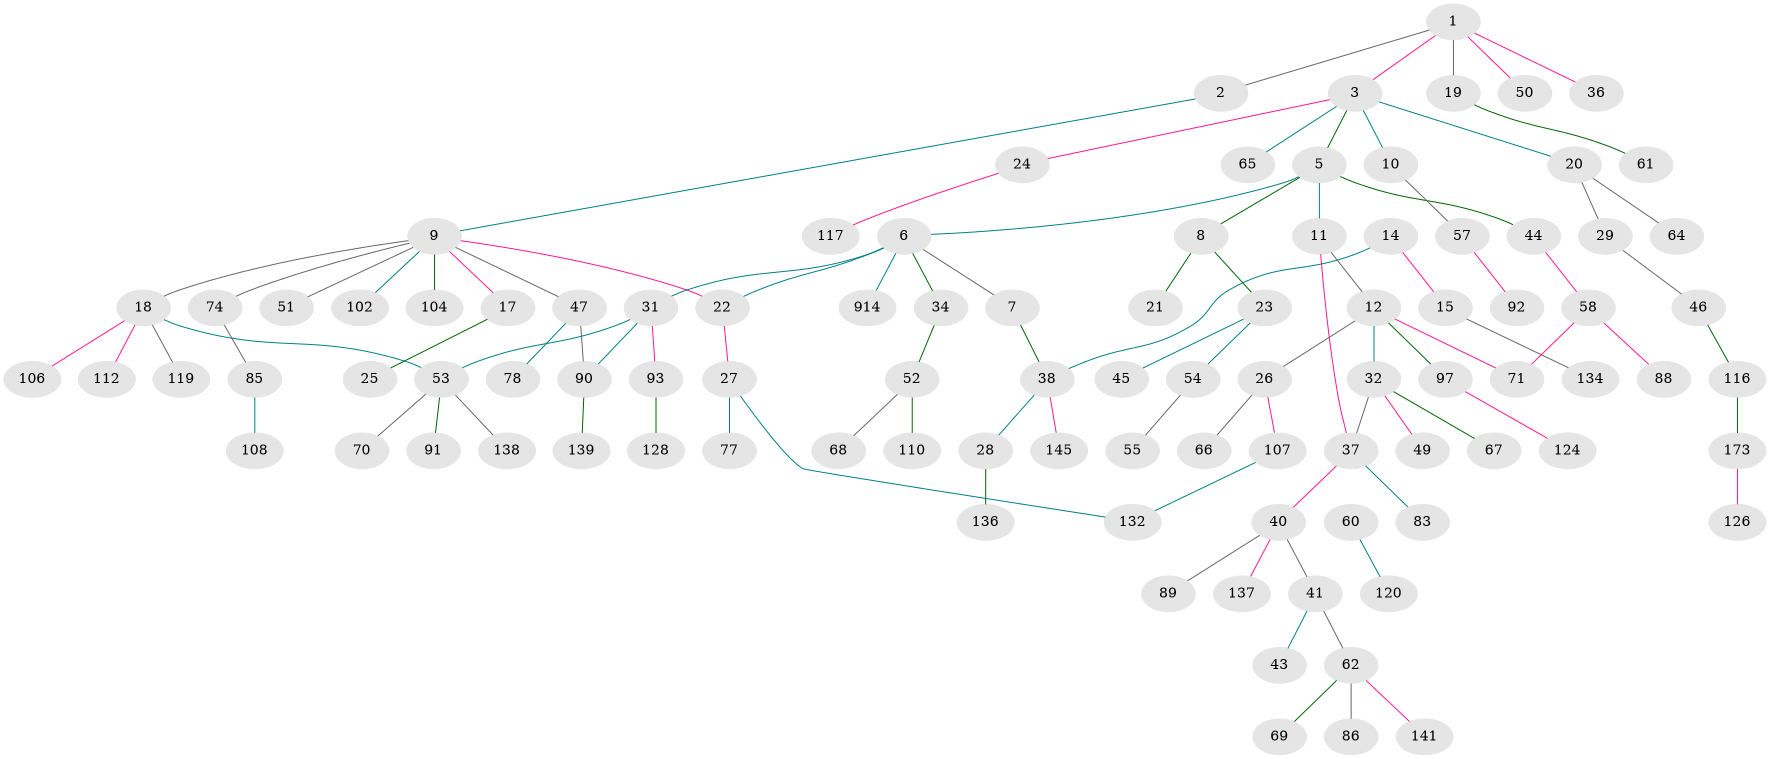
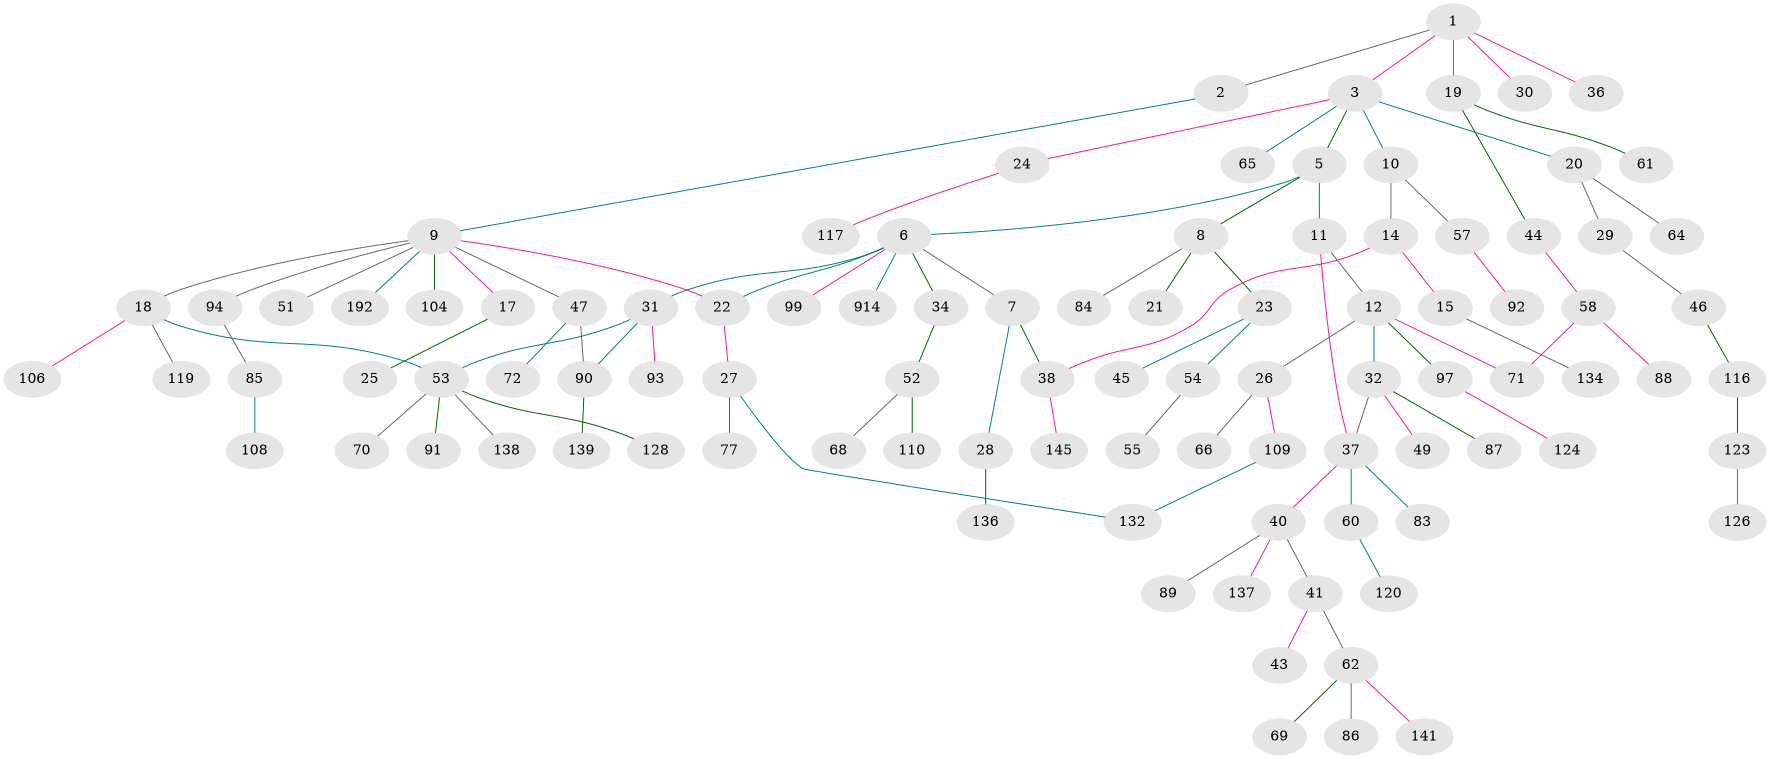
(1525, 93) -> (1525, 93)
(1413, 198) -> (1494, 165)
none -> (1391, 201)
(1216, 301) -> (1216, 301)
(215, 308) -> (215, 308)
(360, 308) -> (360, 308)
none -> (794, 308)
none -> (1084, 308)
(107, 379) -> none
(513, 379) -> (513, 379)
(656, 415) -> (548, 415)
(1016, 415) -> (999, 379)
(1278, 451) -> (1278, 451)
(1494, 451) -> (1494, 451)
(1737, 451) -> (1737, 451)
none -> (1351, 487)
(1297, 630) -> (1297, 630)
